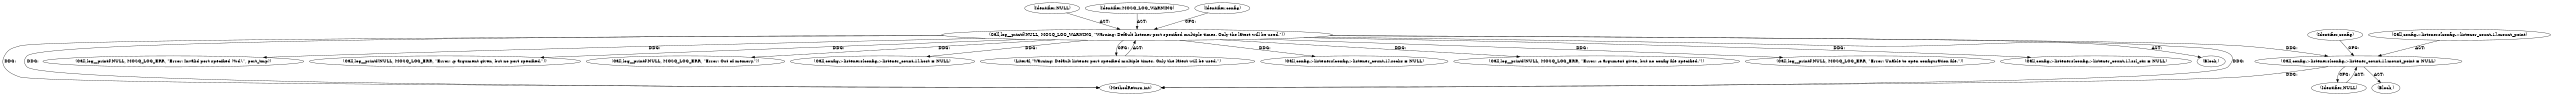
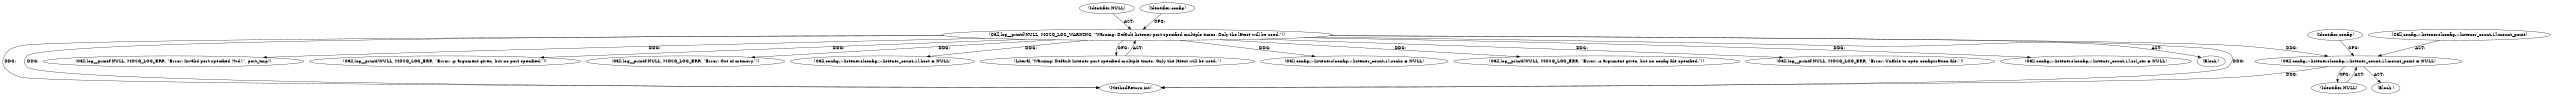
(1137, 8) -> none
